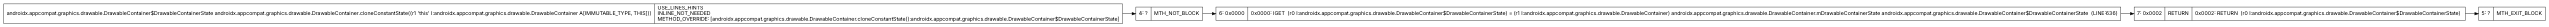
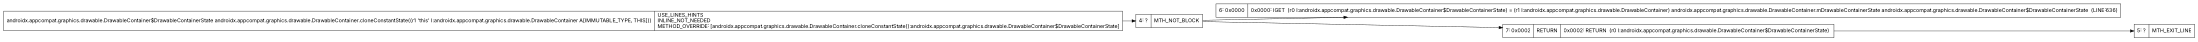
(2126, 14) -> (1351, 25)
(2519, 14) -> (2172, 31)
